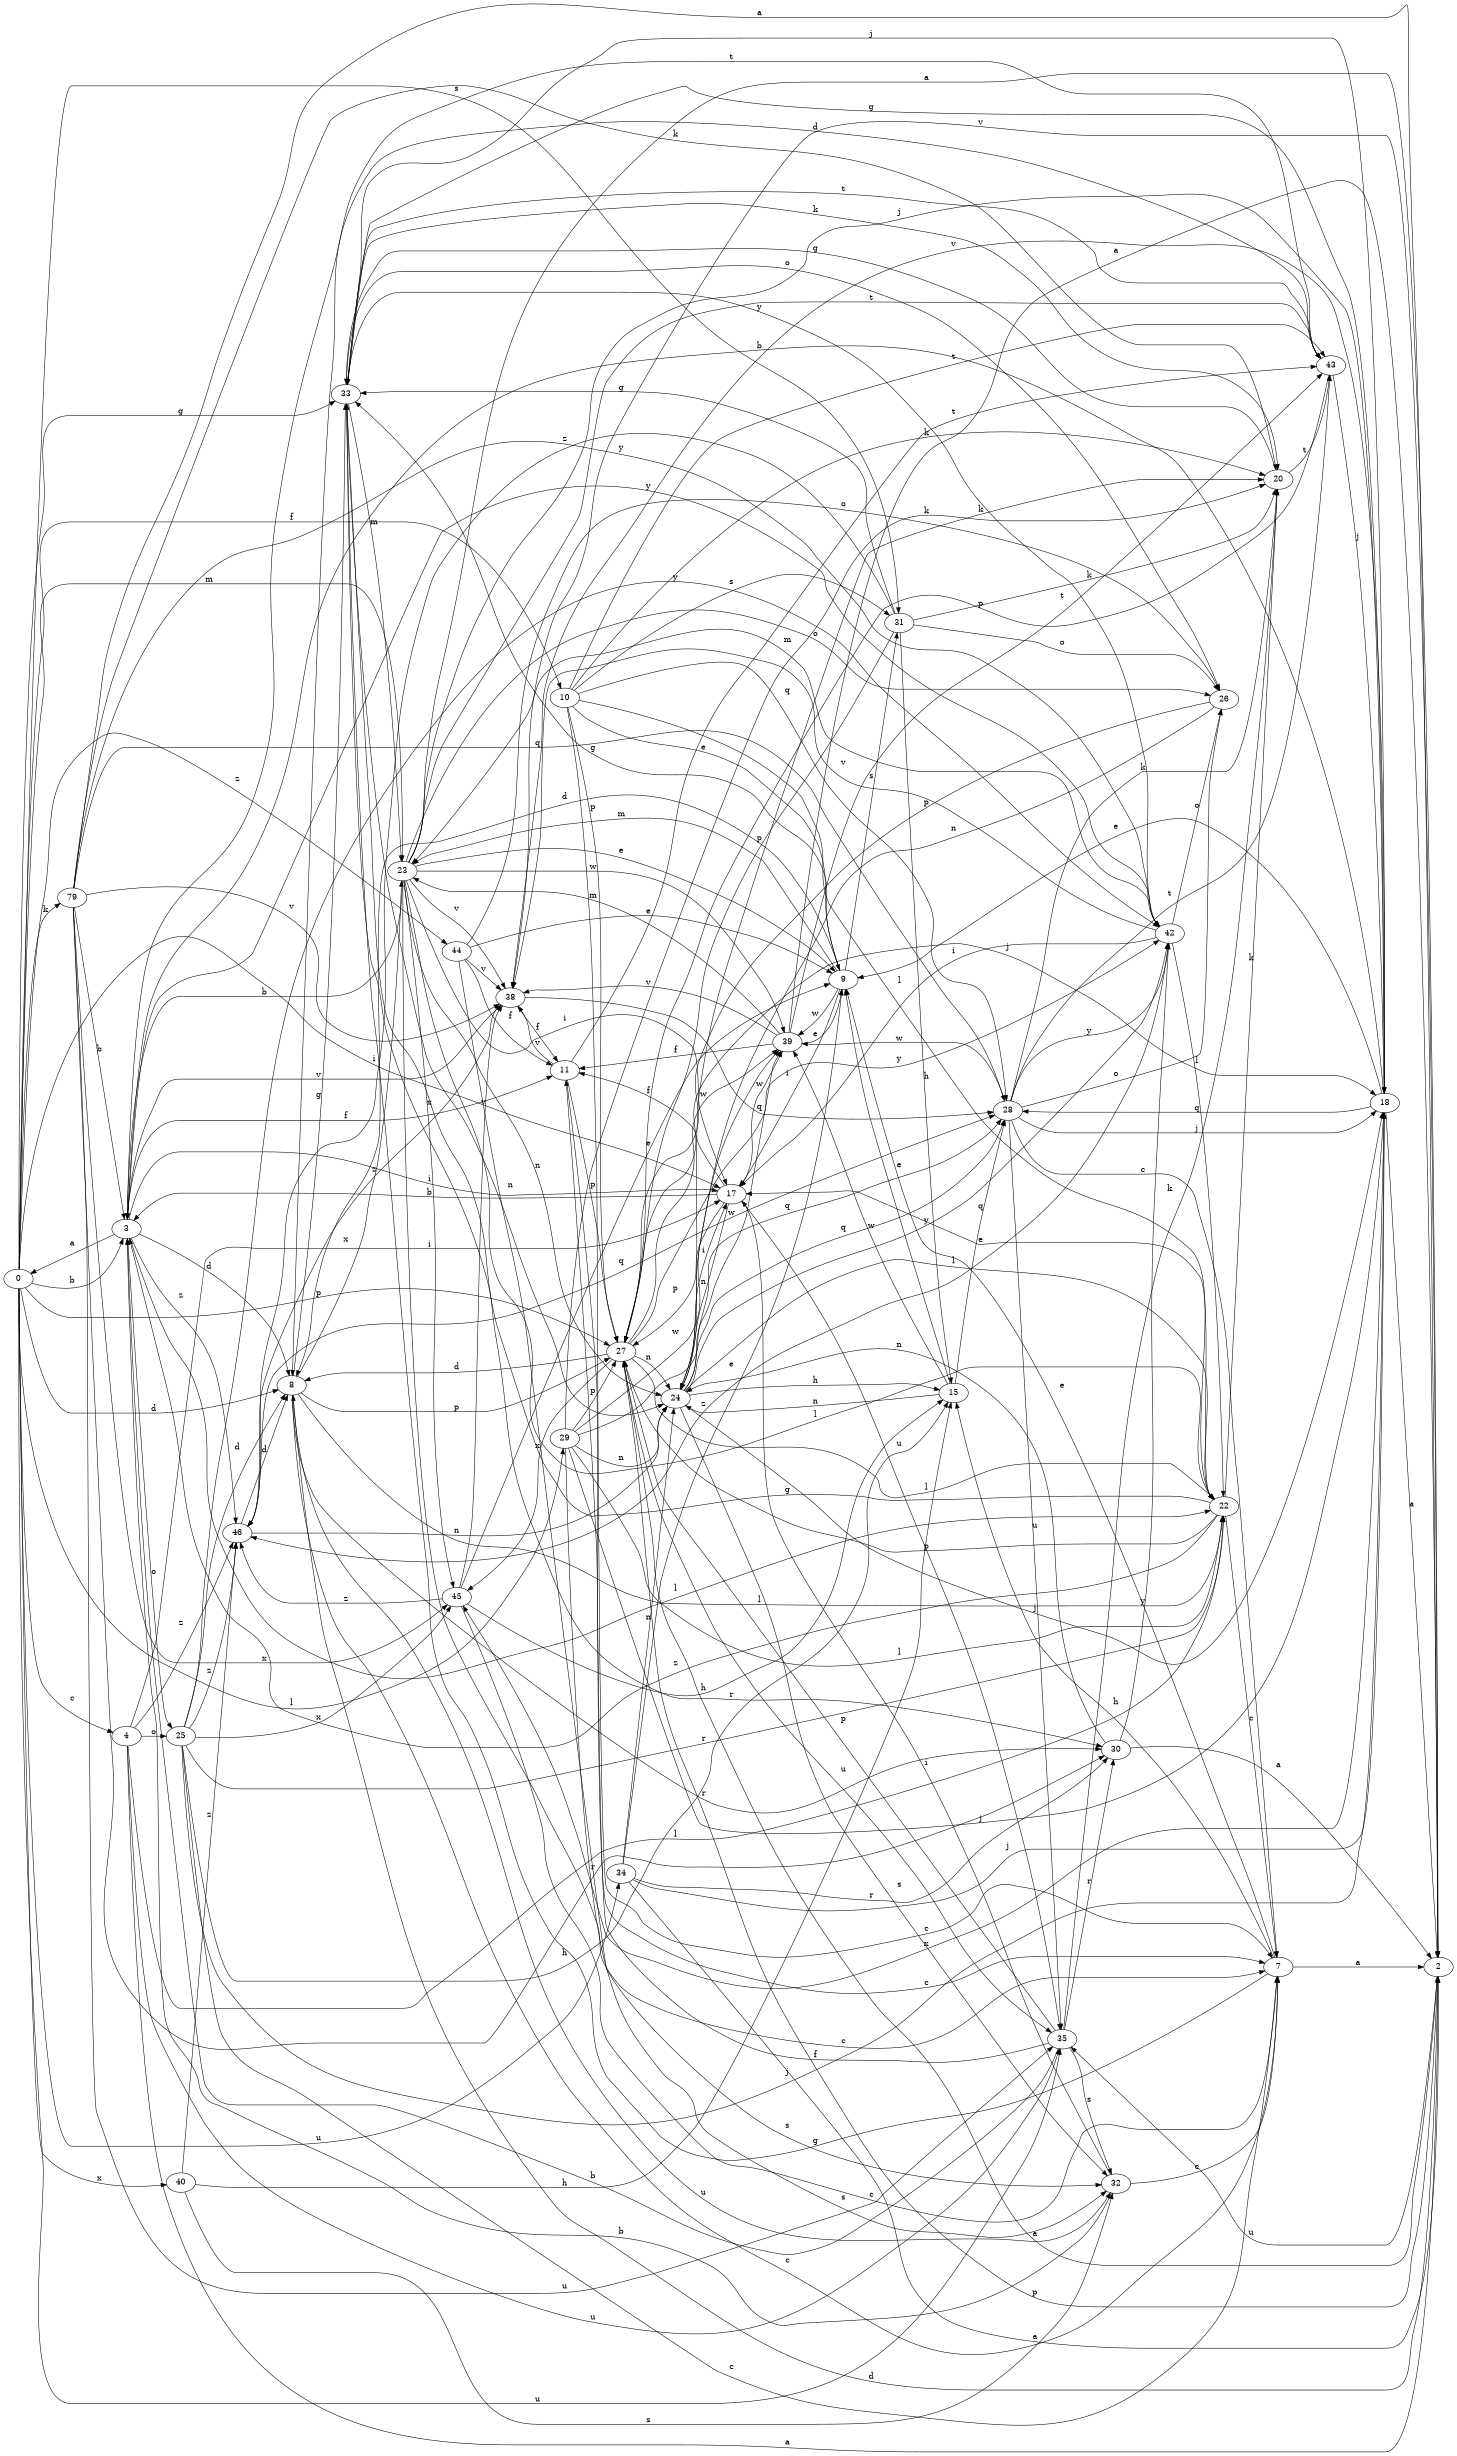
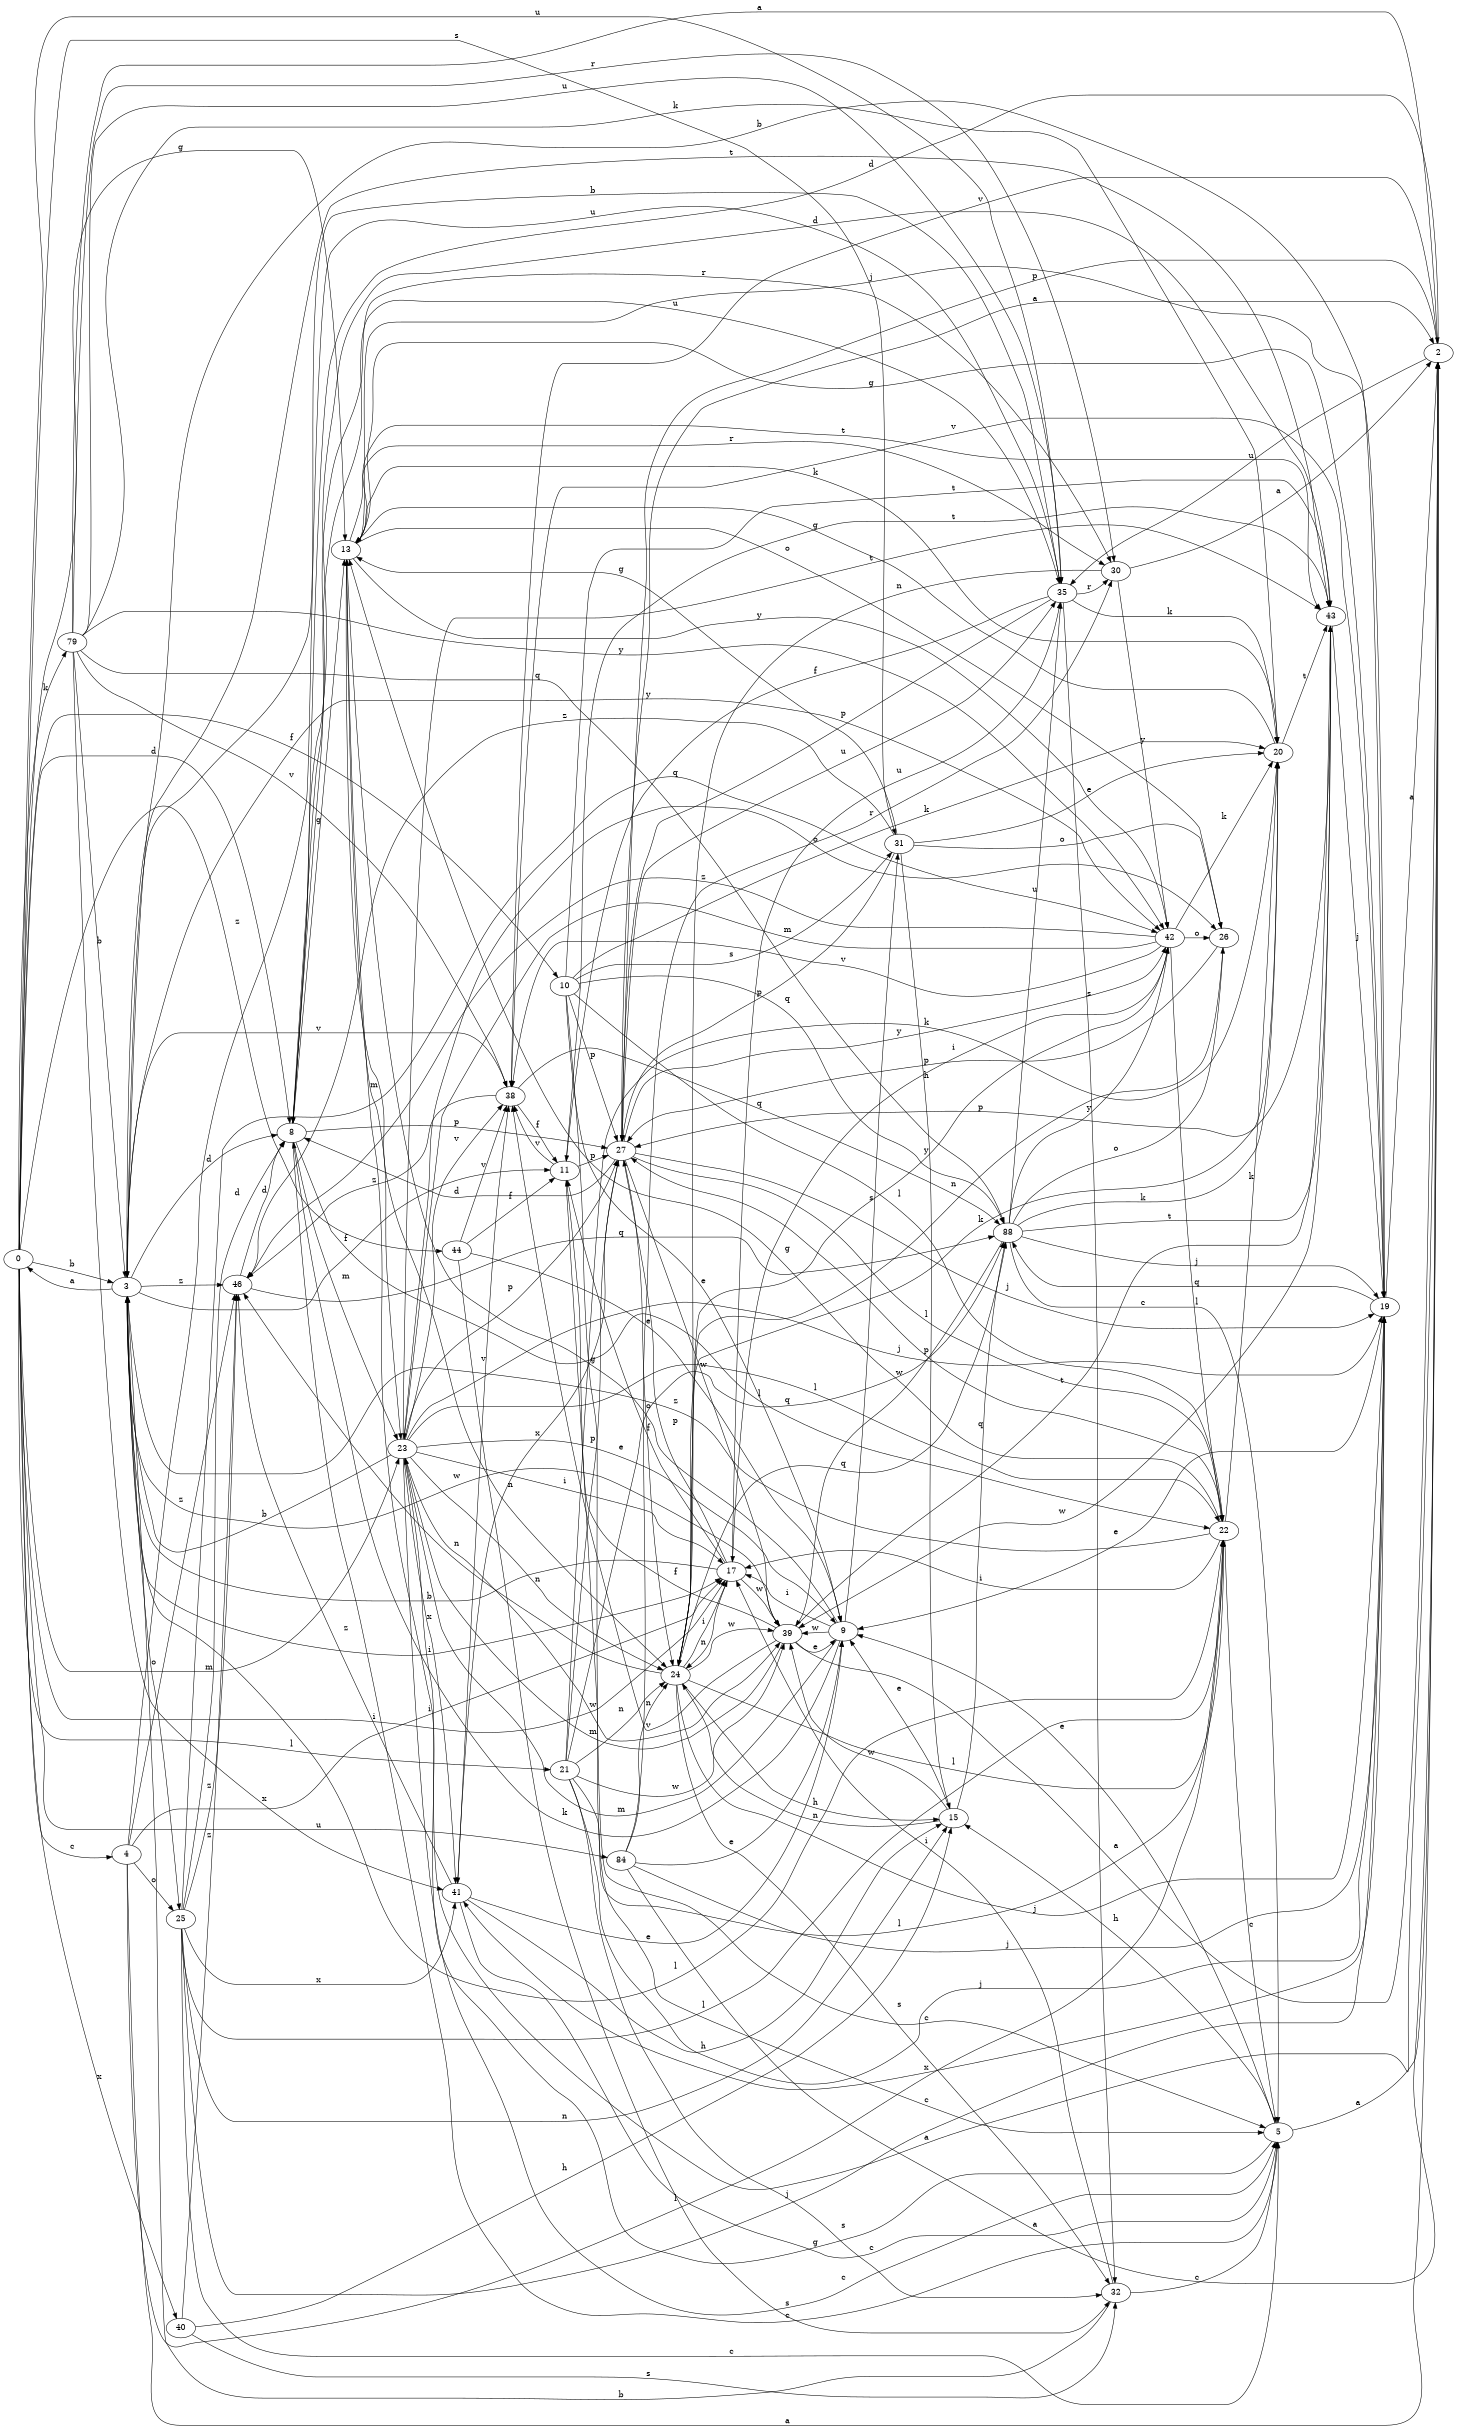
(346, 394) -> (346, 550)
(709, 500) -> none
(1089, 575) -> (1089, 790)
(676, 578) -> (676, 773)
(565, 797) -> (565, 1813)
none -> (1223, 848)
(1385, 1103) -> (1385, 1307)
(1008, 1111) -> (1008, 1233)
none -> (1310, 1234)
(346, 1240) -> (346, 1276)
(981, 1240) -> (981, 1578)
(329, 1296) -> (510, 1305)
(648, 1357) -> (648, 1406)
(565, 1439) -> (565, 1770)
none -> (398, 1510)
(490, 1536) -> (430, 1536)
(457, 1597) -> (457, 1893)
(704, 1739) -> (704, 2006)
(621, 1874) -> (621, 1861)
(565, 1953) -> (565, 2117)
(1278, 1967) -> (1278, 2133)
(552, 2008) -> (370, 315)
